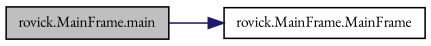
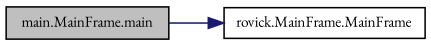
(87, 23) -> (87, 23)
